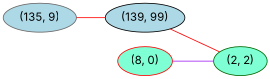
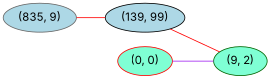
(40, 18) -> (40, 18)
(145, 61) -> (145, 61)
(240, 61) -> (240, 61)
